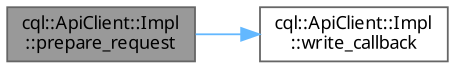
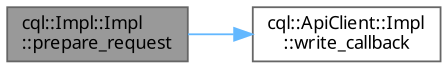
(101, 34) -> (98, 34)
